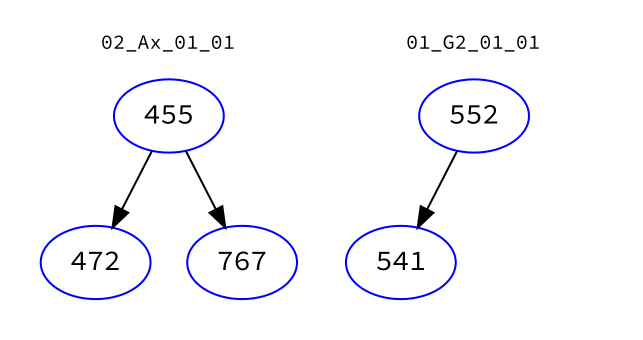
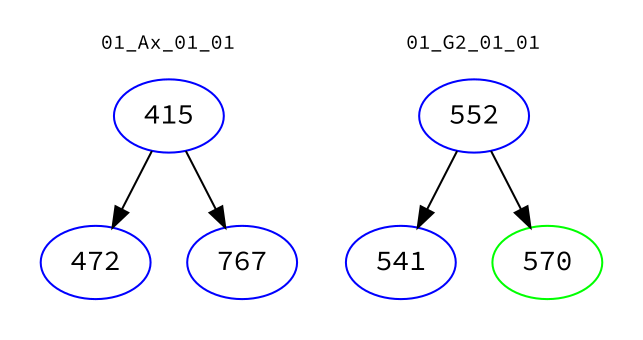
(169, 44) -> (169, 44)
(169, 116) -> (169, 116)
none -> (547, 262)
